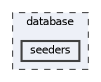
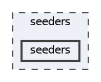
(50, 23) -> (50, 23)
